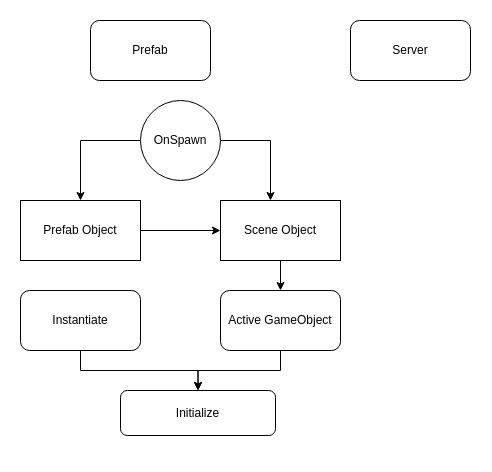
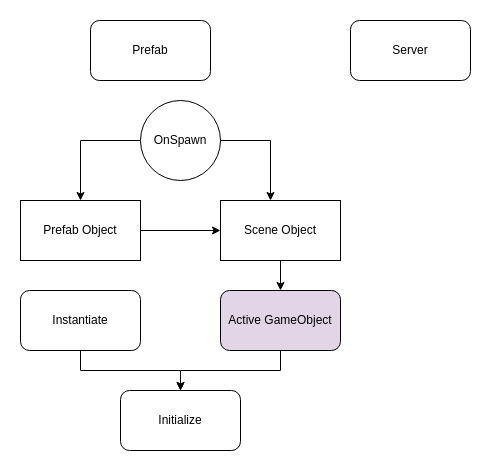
(281, 321) -> (281, 321)
(198, 413) -> (181, 421)
